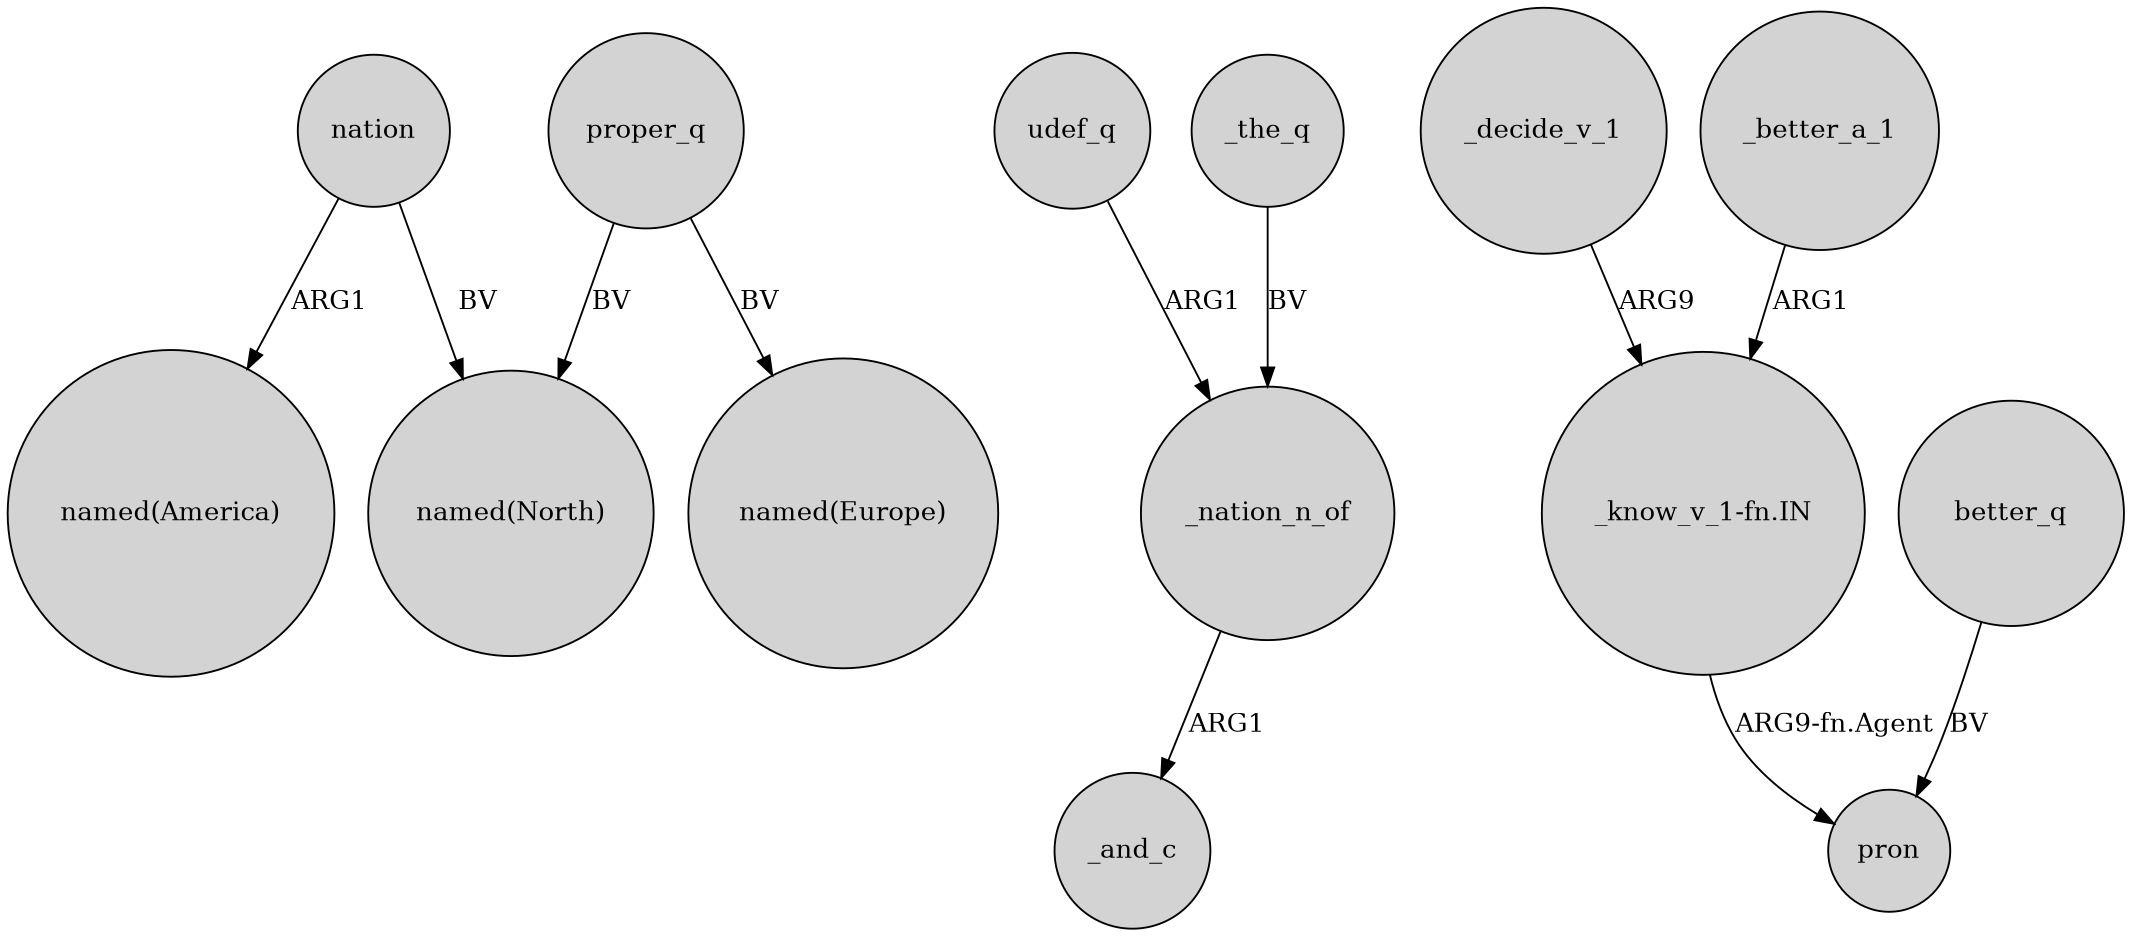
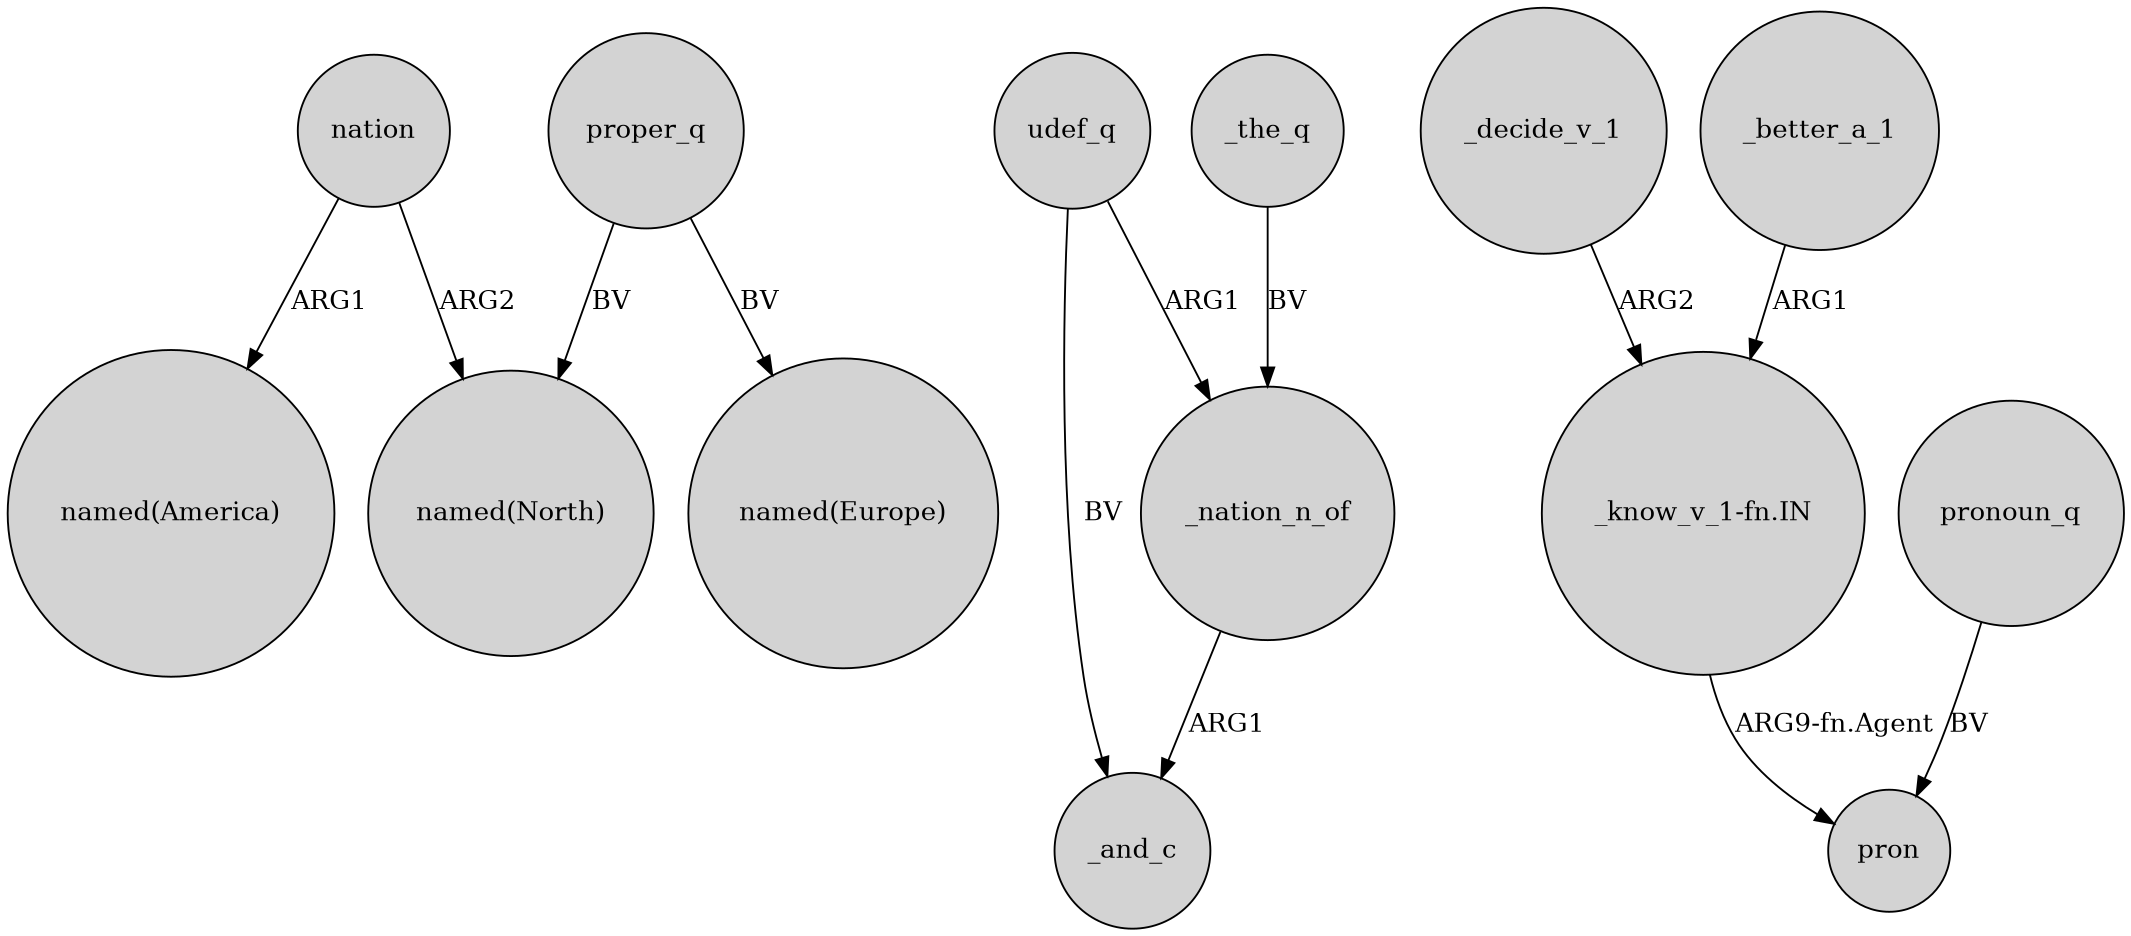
(478, 302) -> (478, 302)
(1657, 302) -> (1657, 302)
none -> (1067, 485)
(2011, 513) -> (2011, 513)
